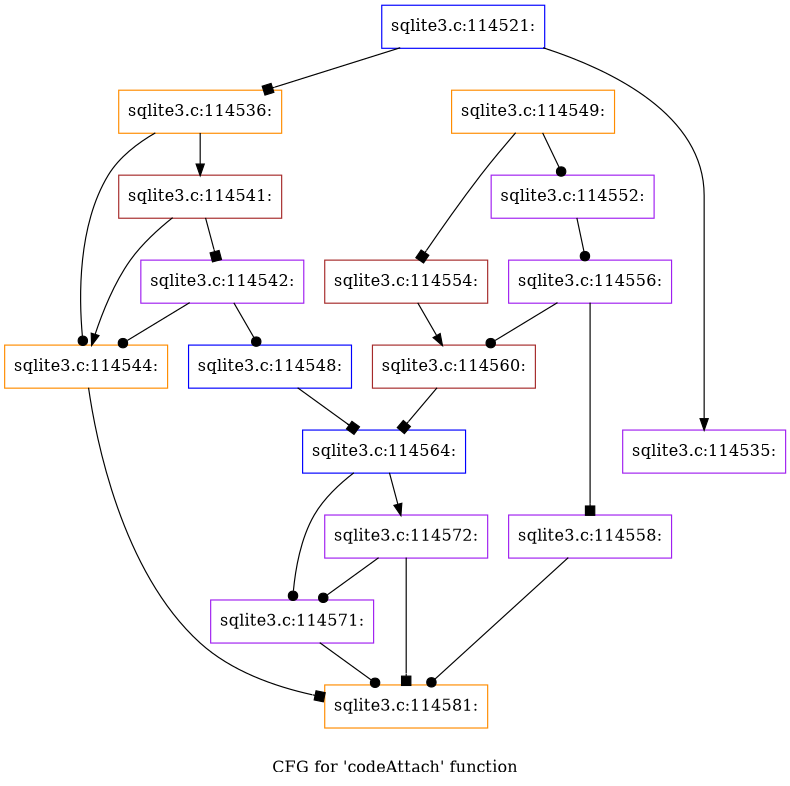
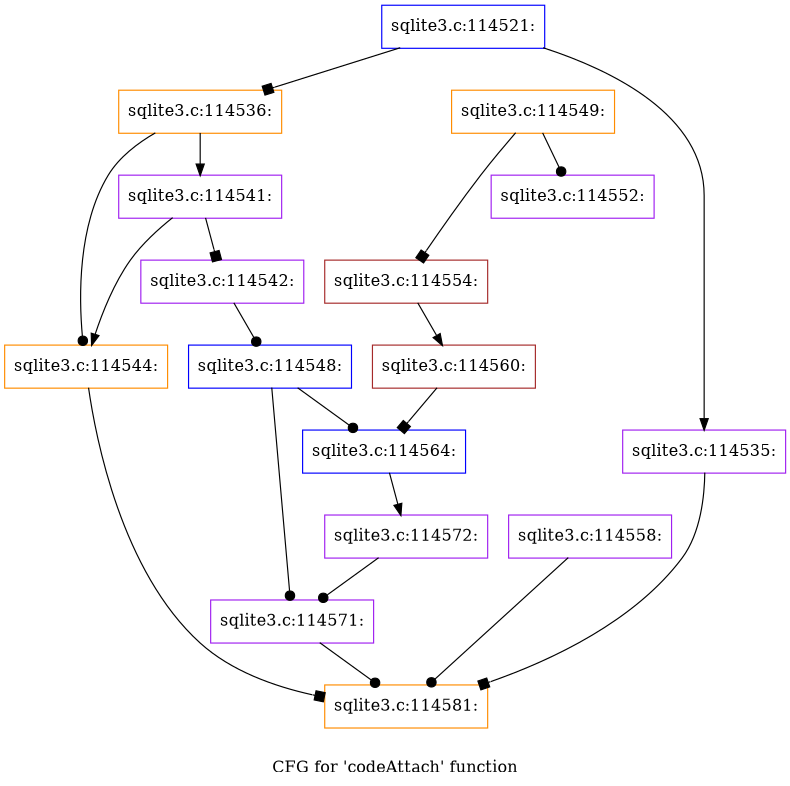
(200, 197) -> (200, 197)
(590, 282) -> none
(158, 322) -> none
(323, 406) -> (323, 406)
(309, 524) -> (281, 489)
(406, 615) -> (632, 608)
